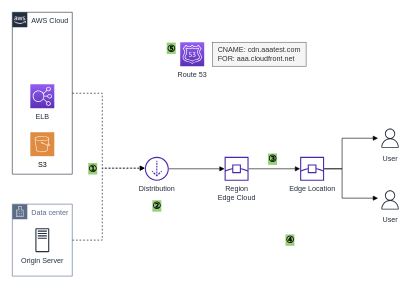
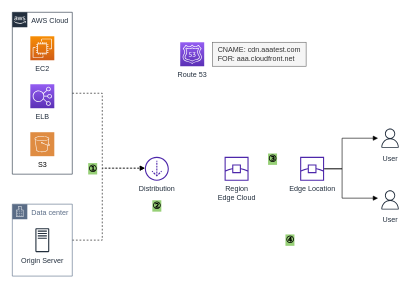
none -> (42, 48)
(172, 48) -> none
(218, 169) -> none
(293, 169) -> none
